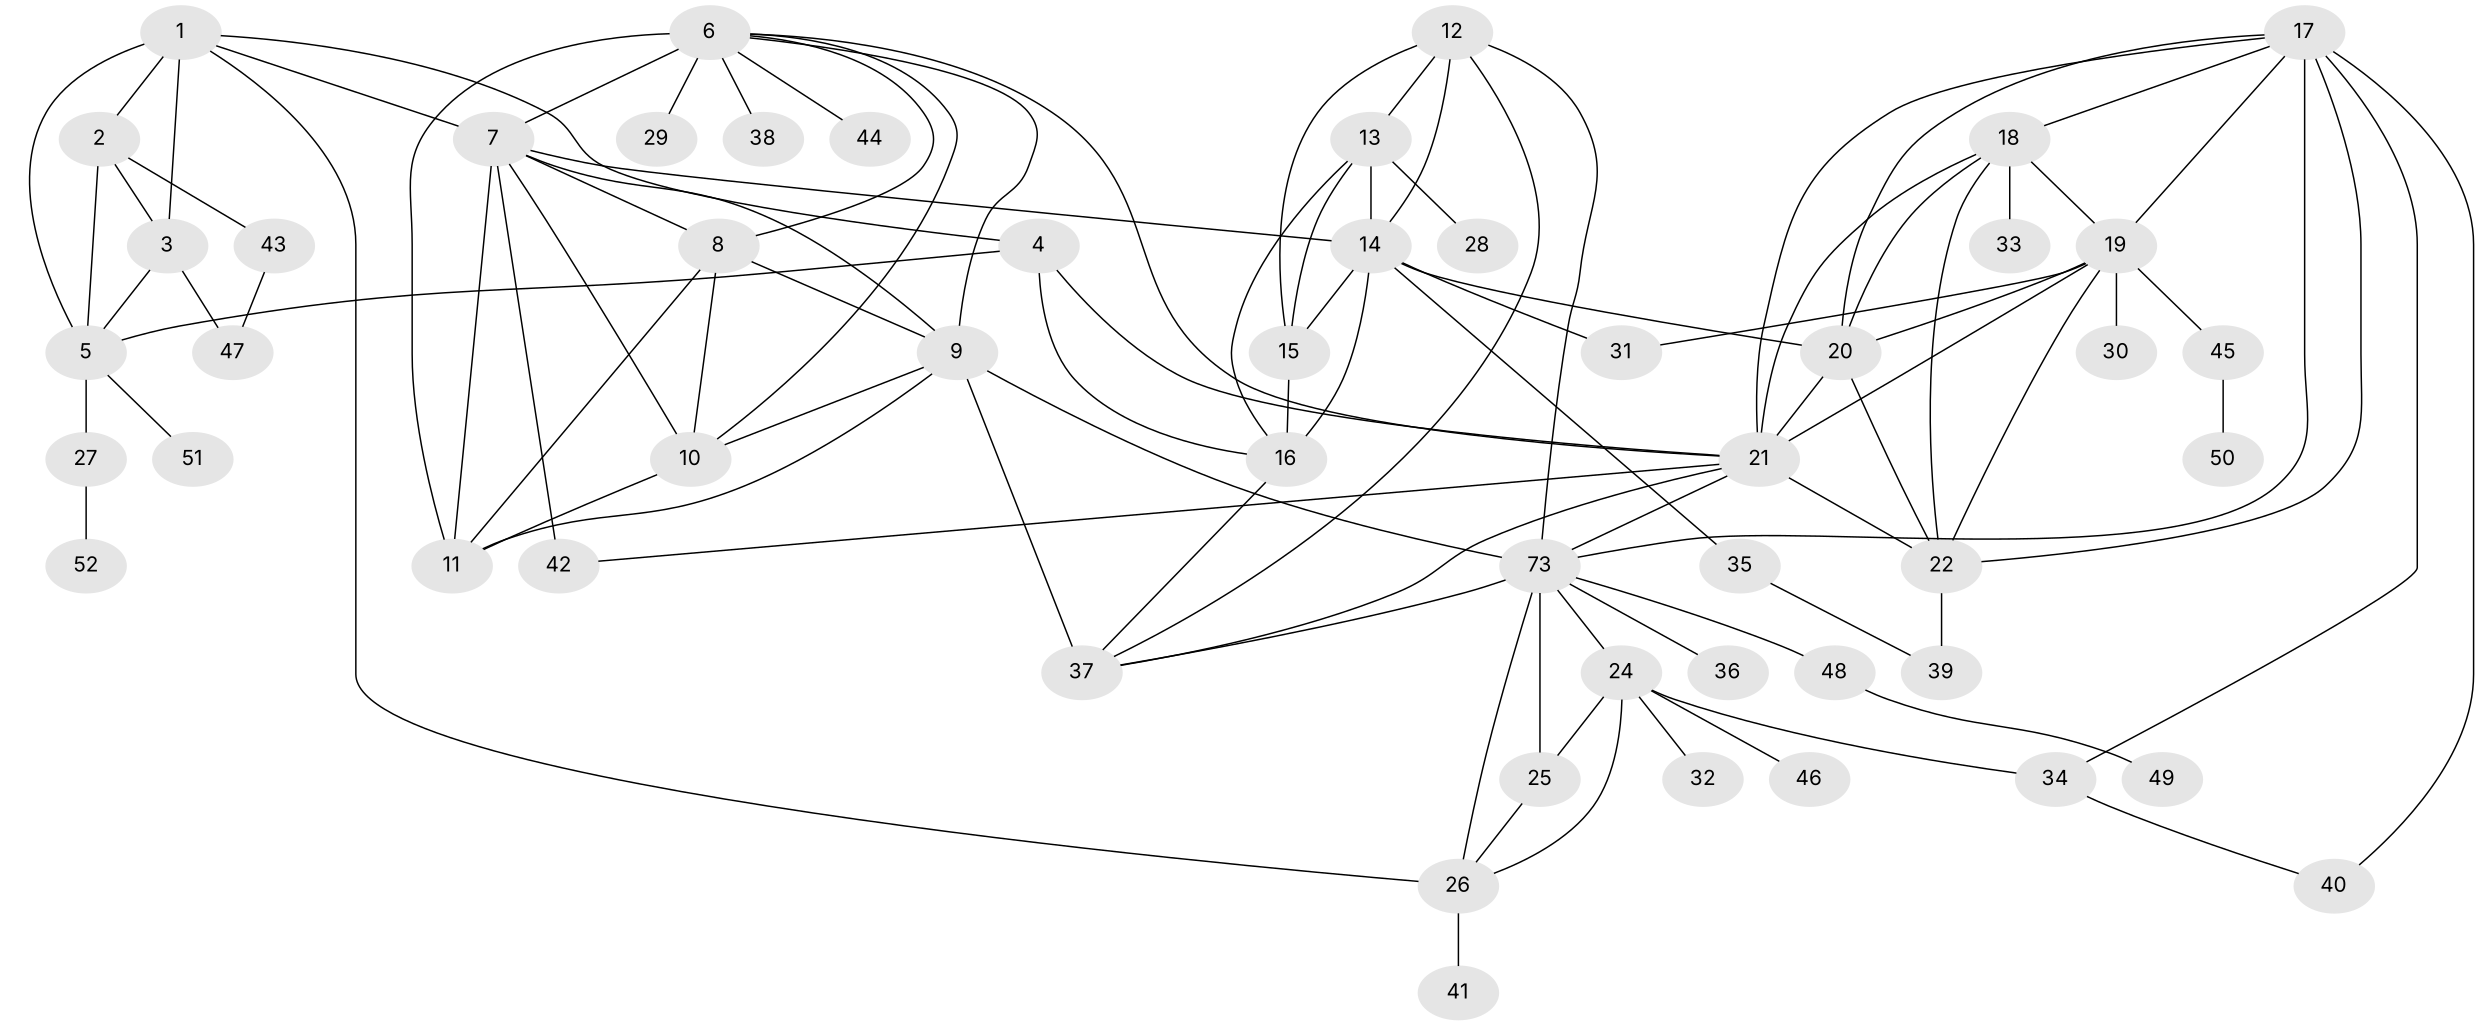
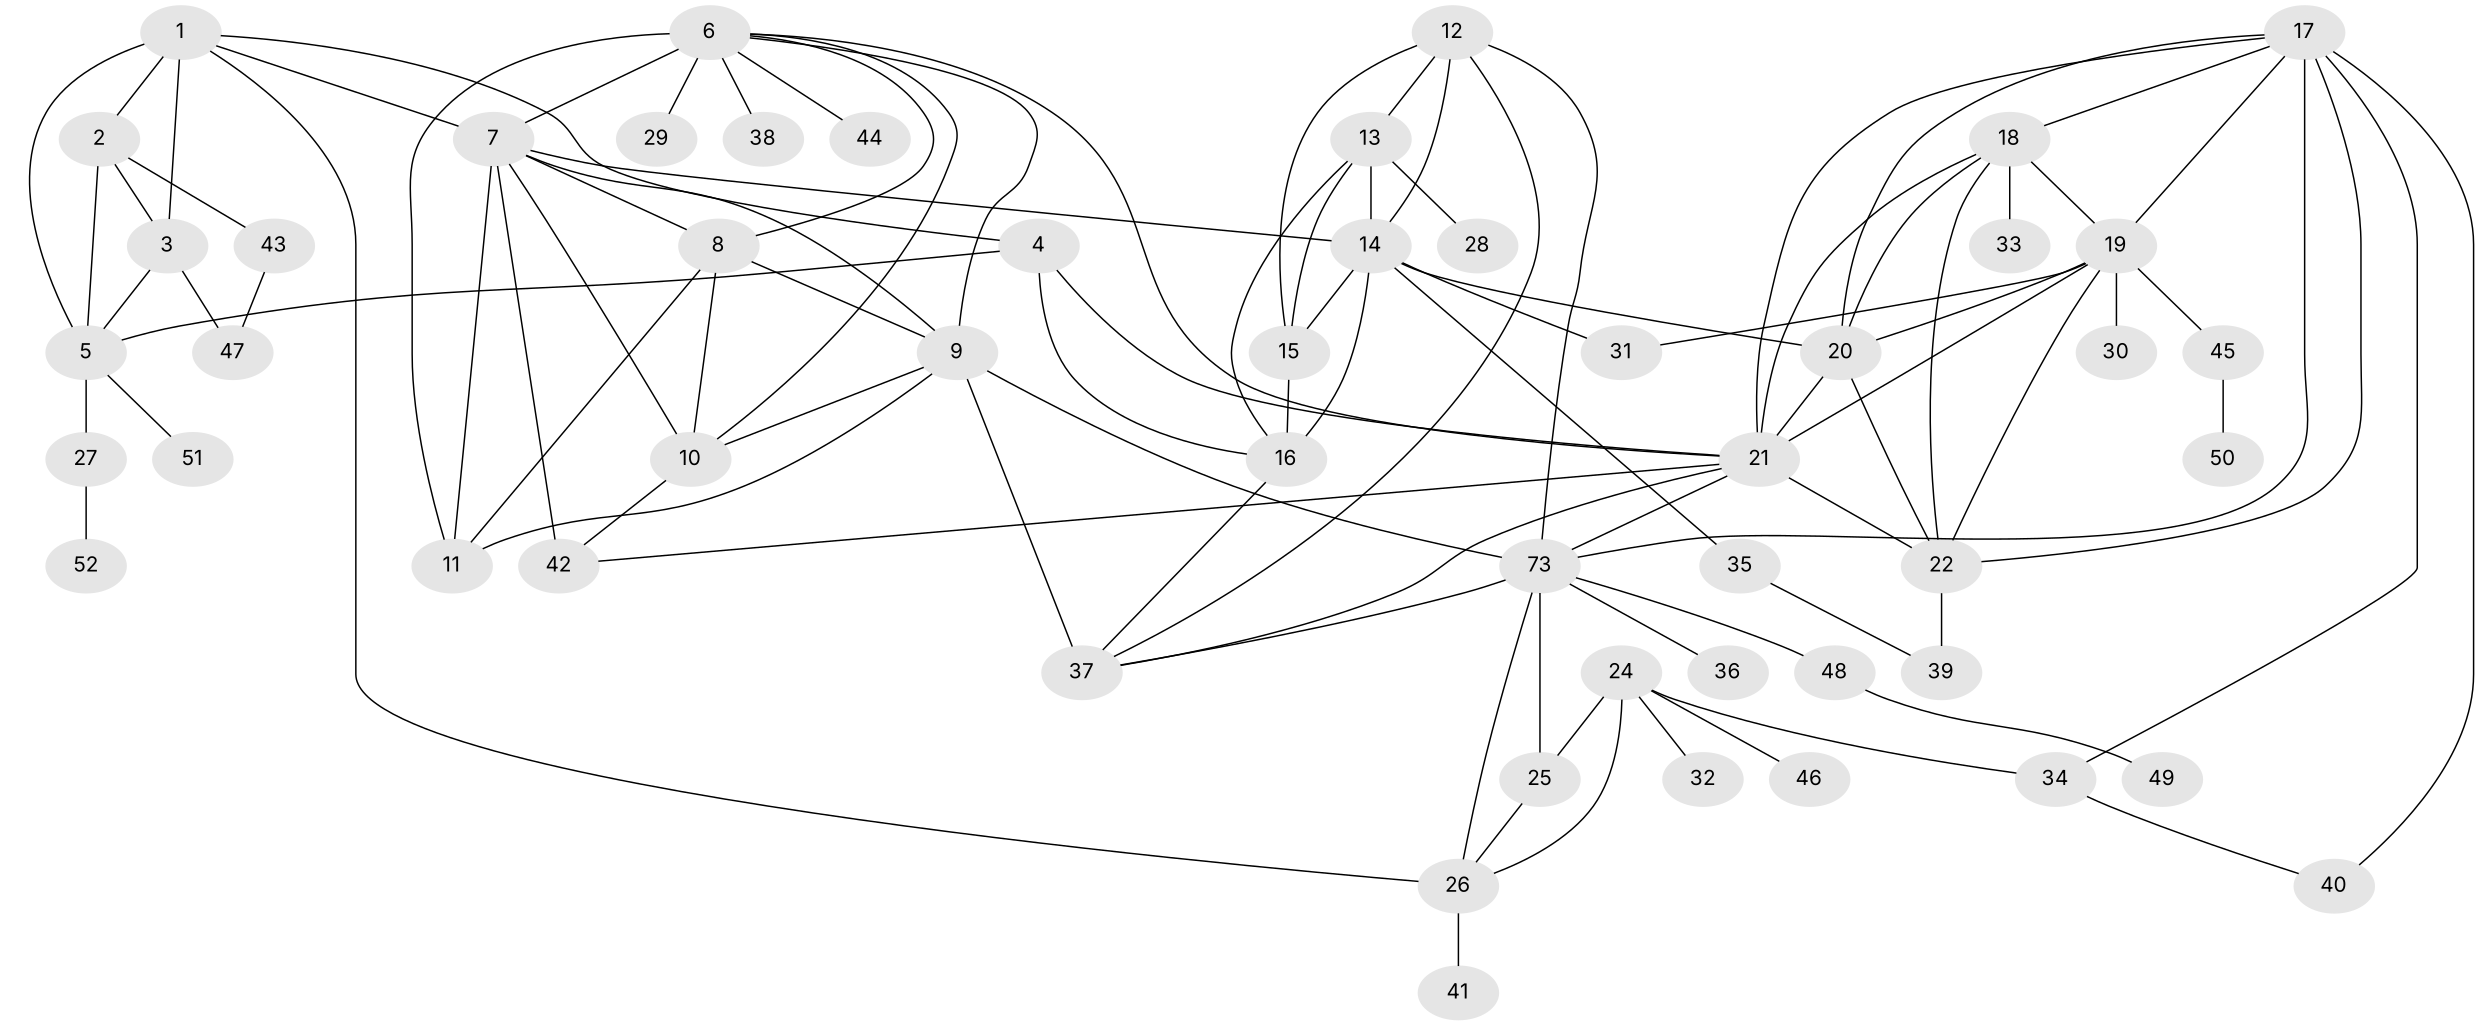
(570, 511) -> (635, 505)
(1581, 619) -> none
